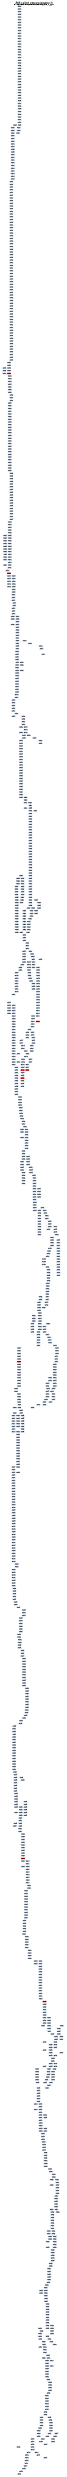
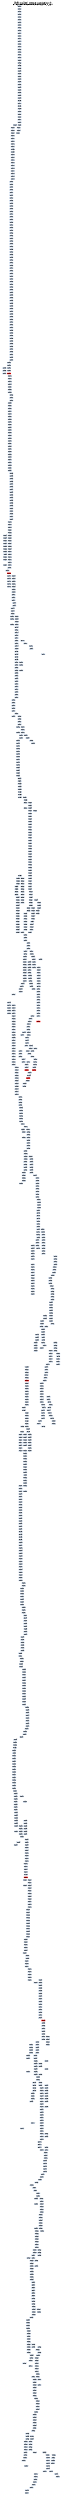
(32, 1046) -> none
none -> (38, 1213)
